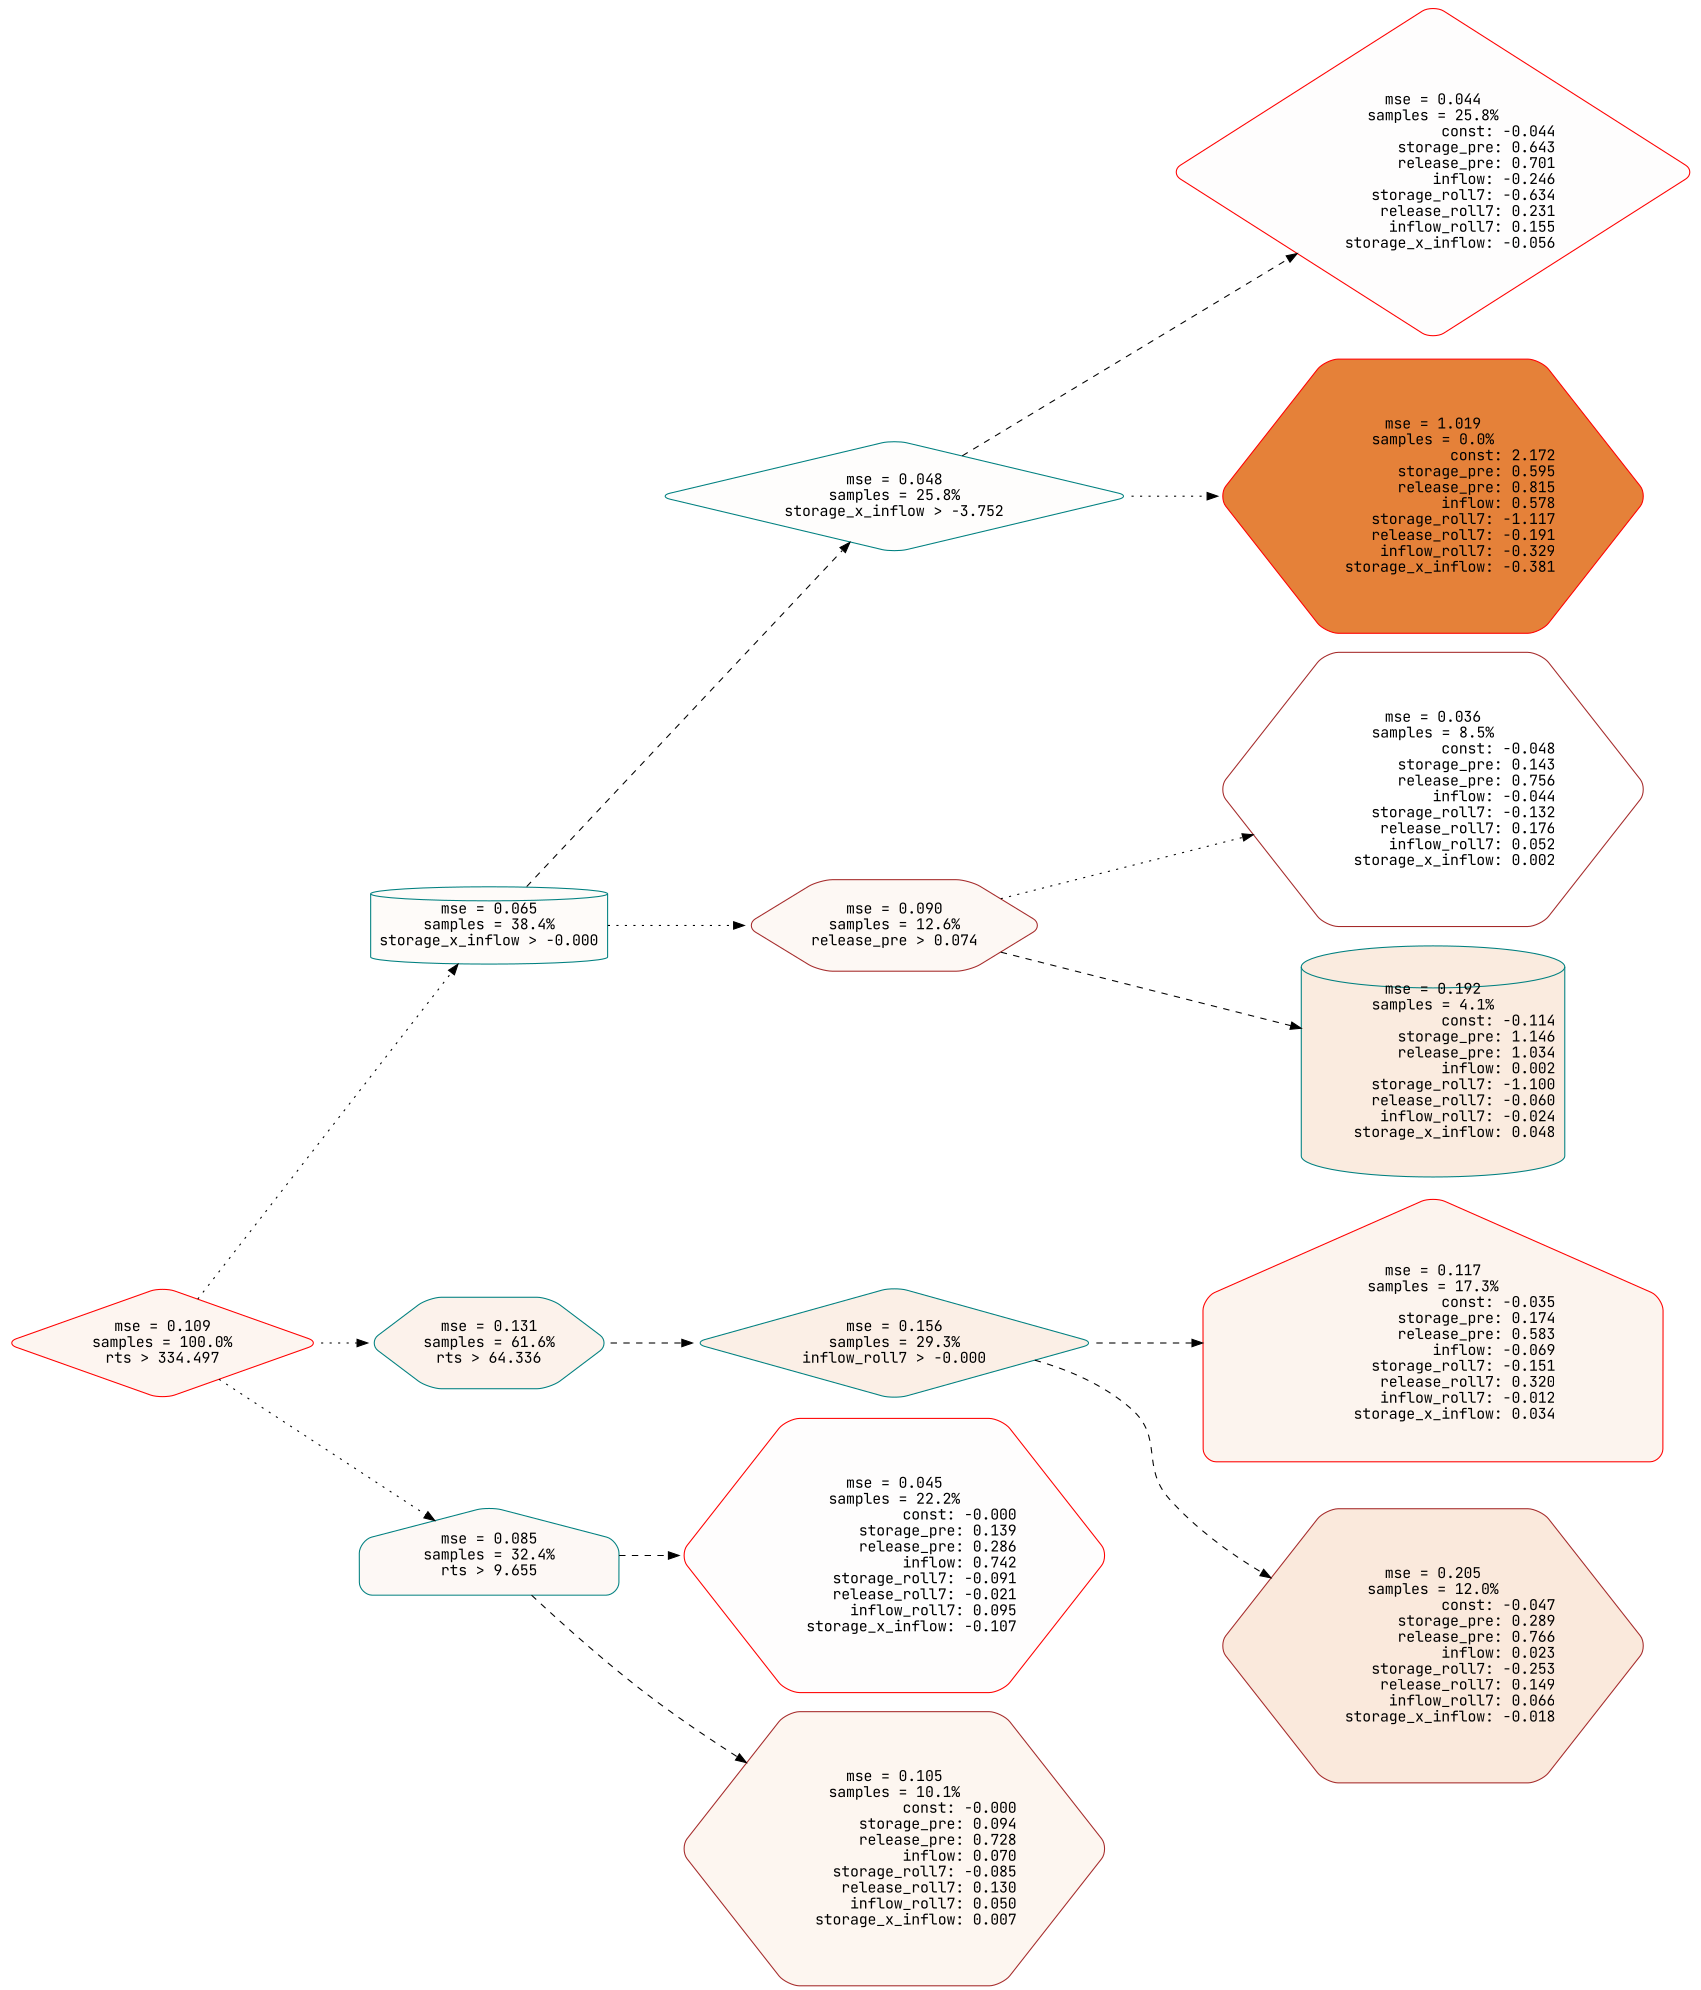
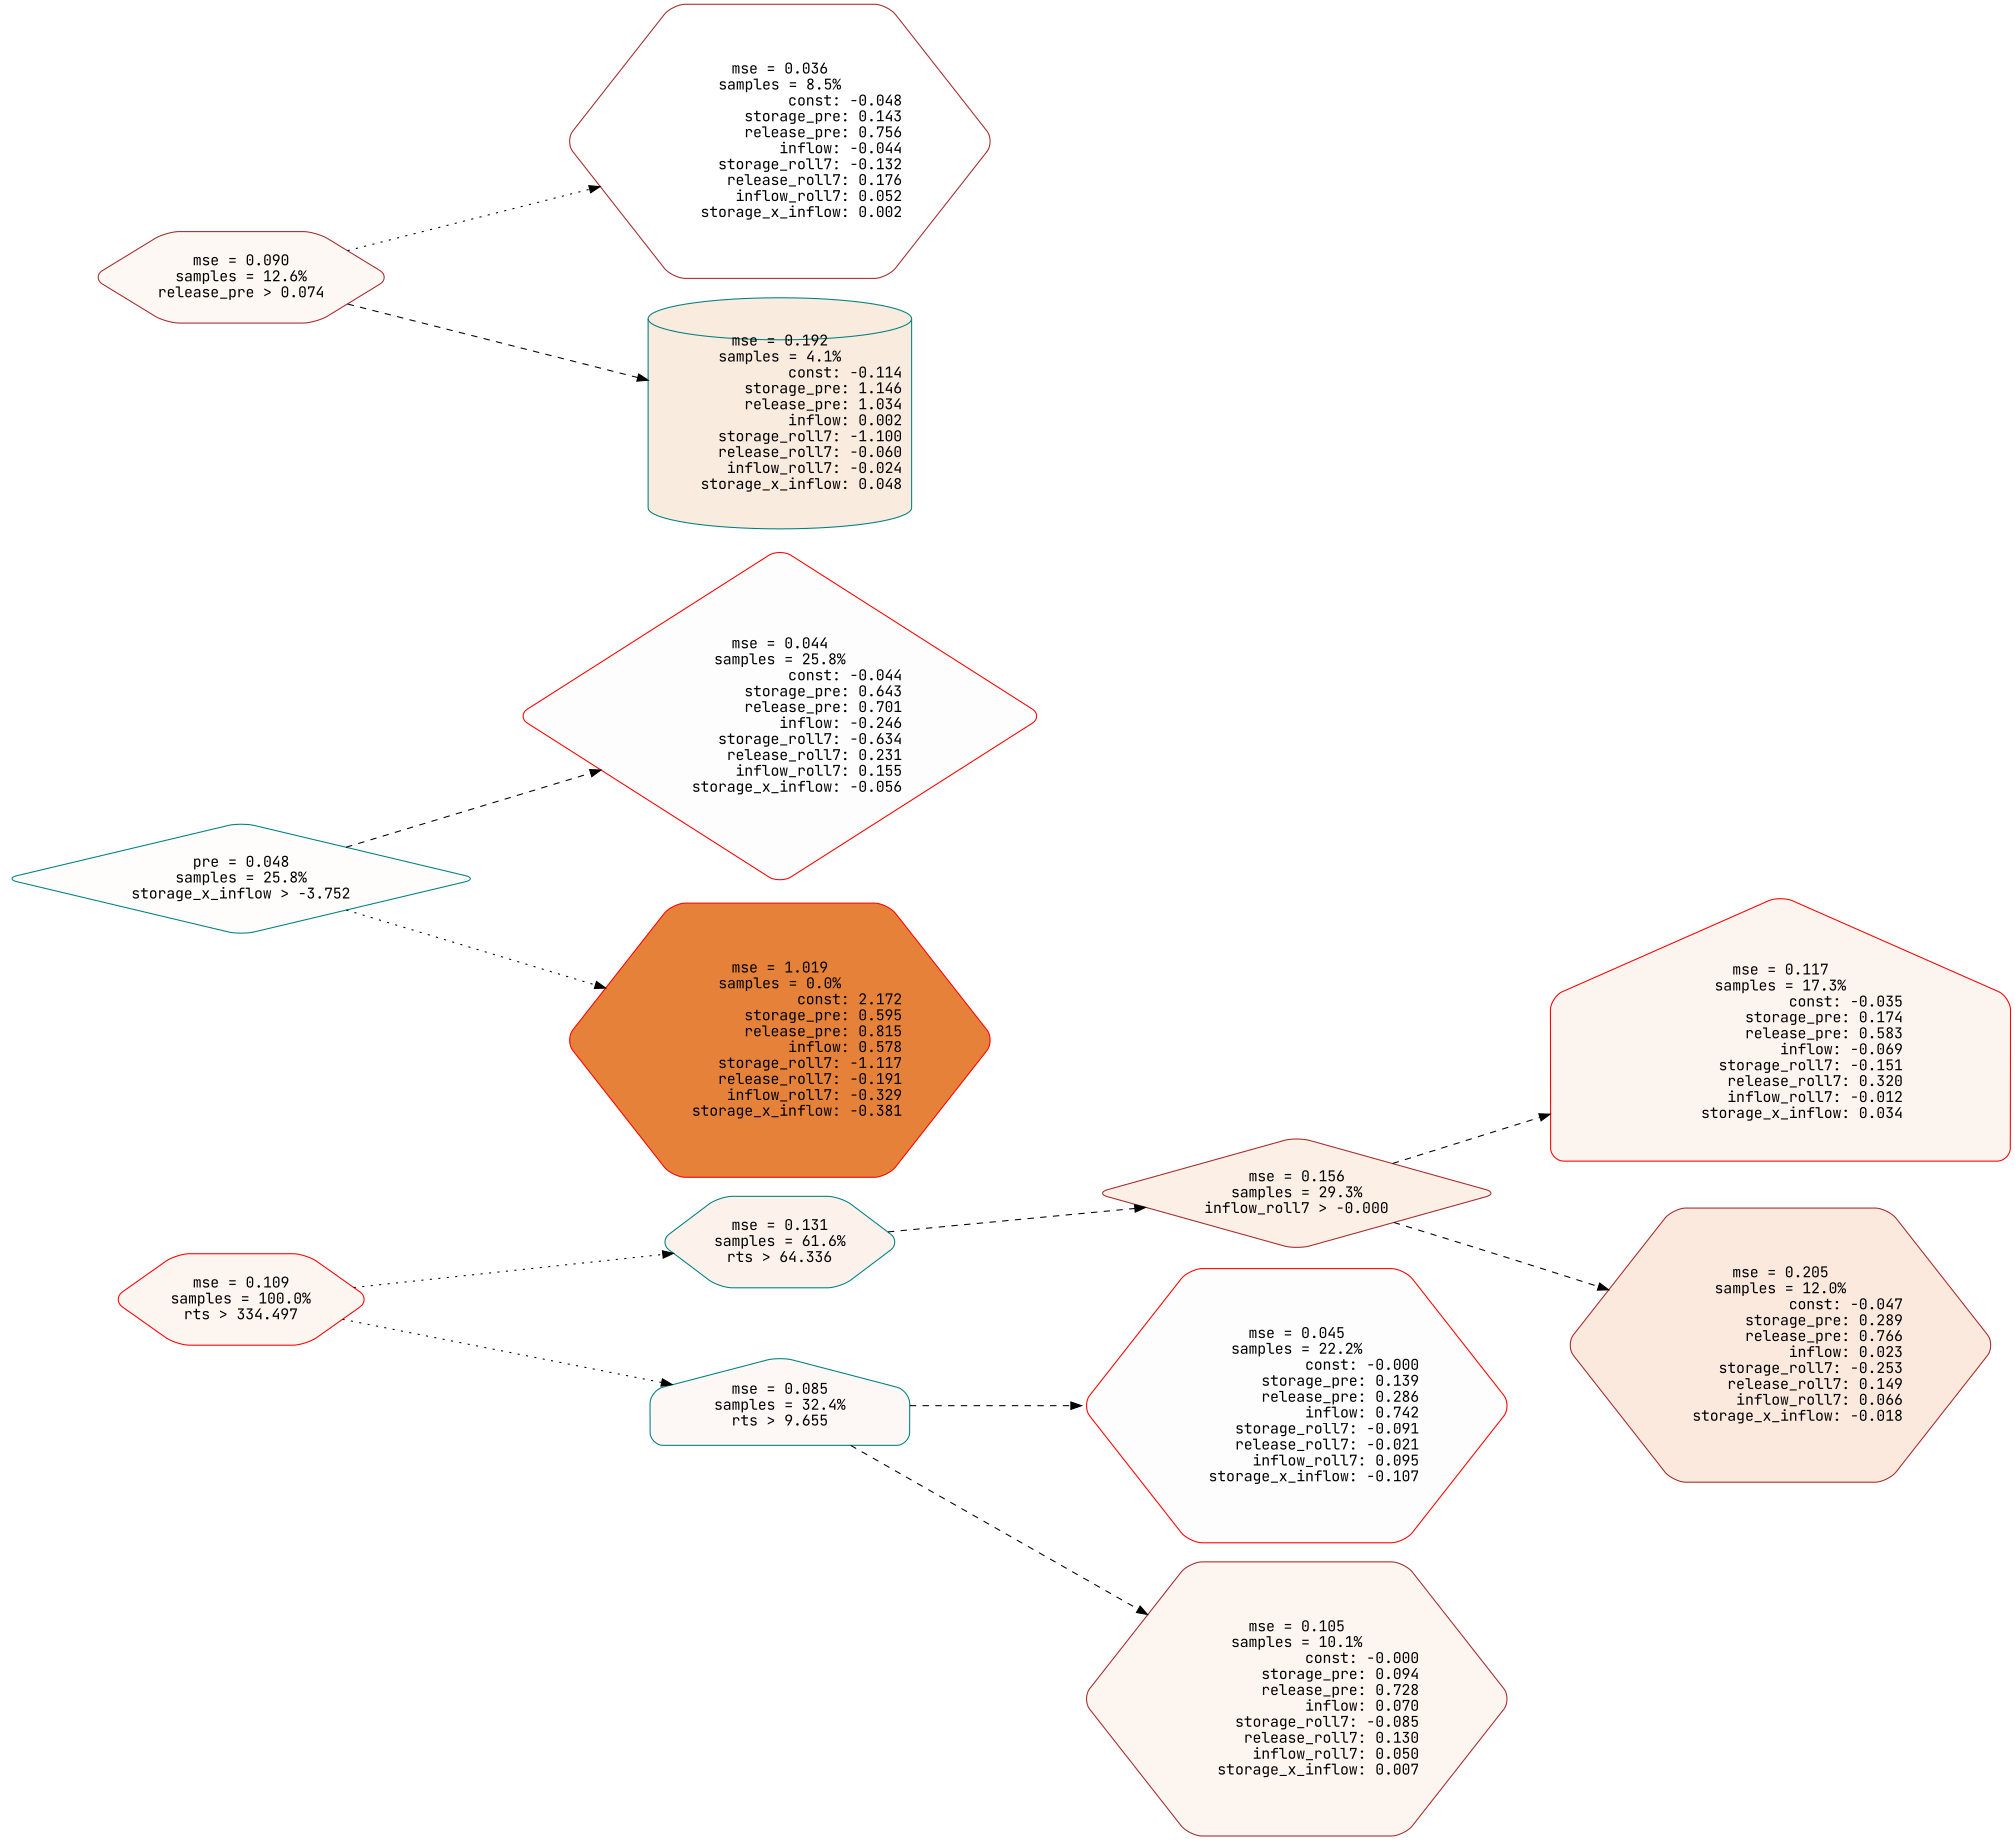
(894, 496) -> (241, 879)
(489, 925) -> none
(163, 1343) -> (241, 1299)
(894, 1343) -> (1297, 1193)
